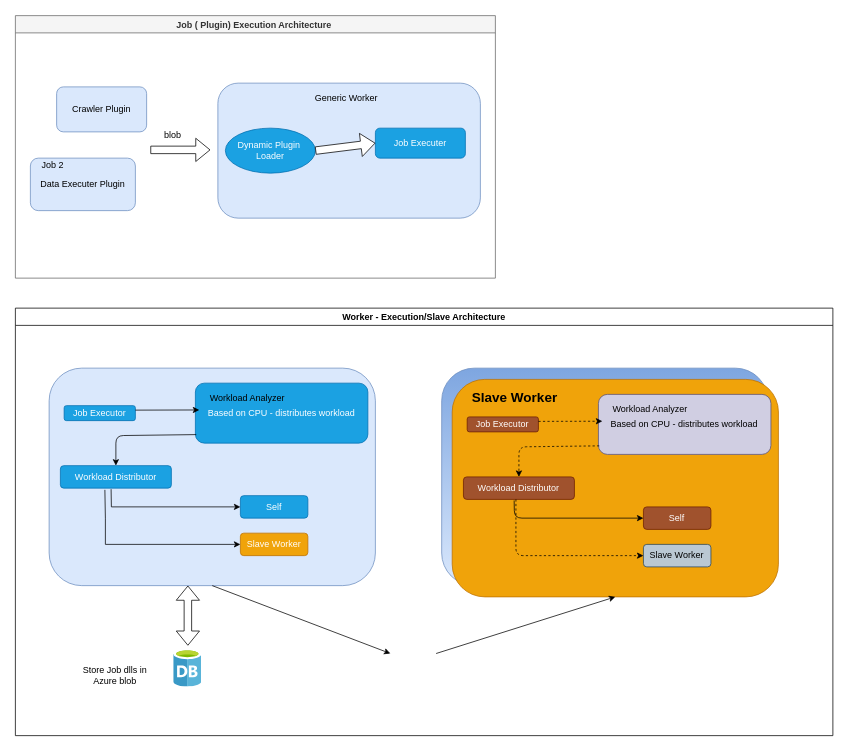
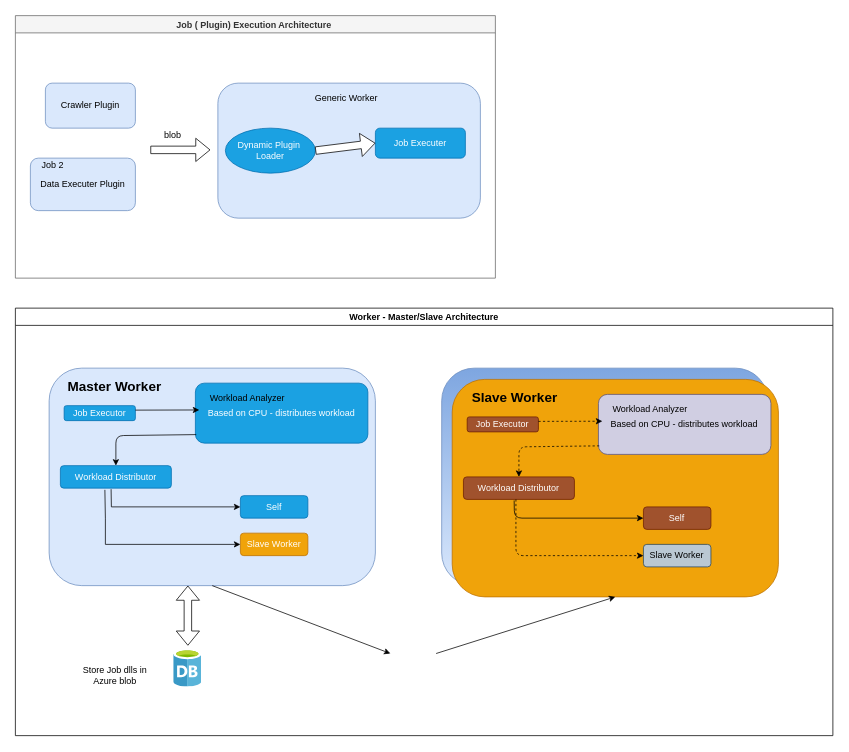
(102, 109) -> (90, 105)
(424, 317) -> (424, 317)
none -> (115, 387)
